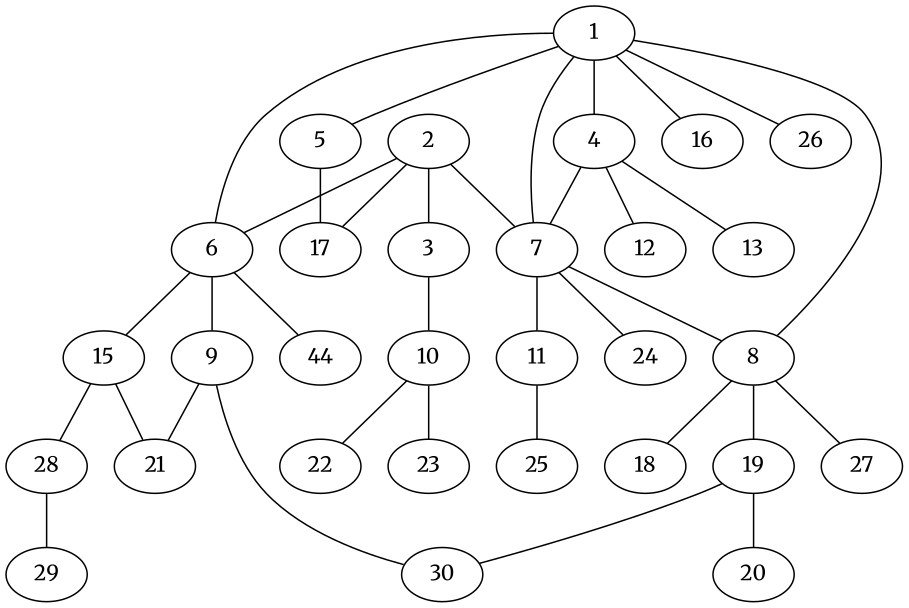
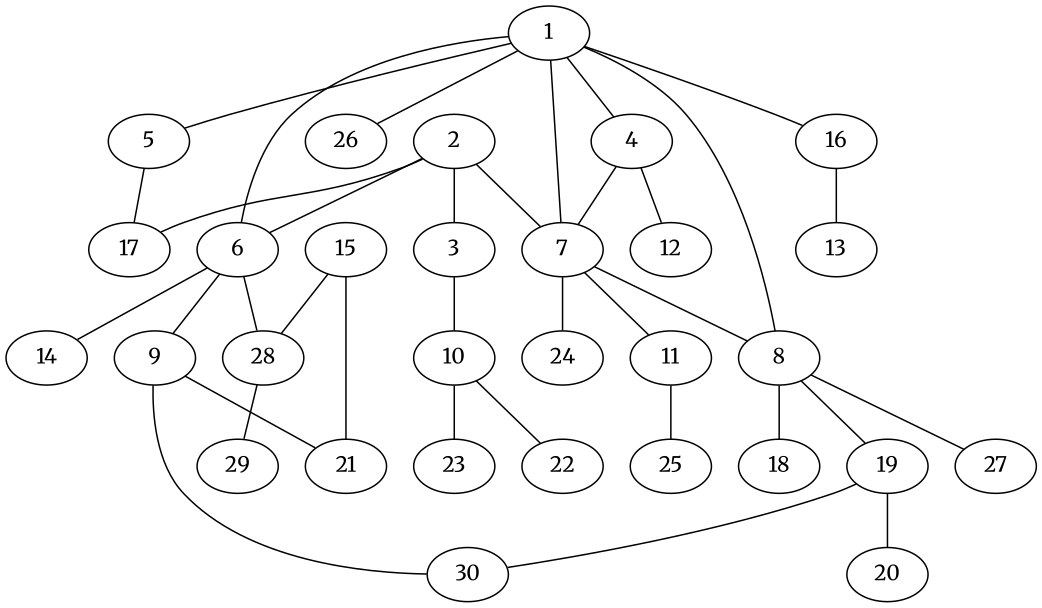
(674, 195) -> (836, 196)
(158, 304) -> (250, 304)
(320, 358) -> (47, 358)
